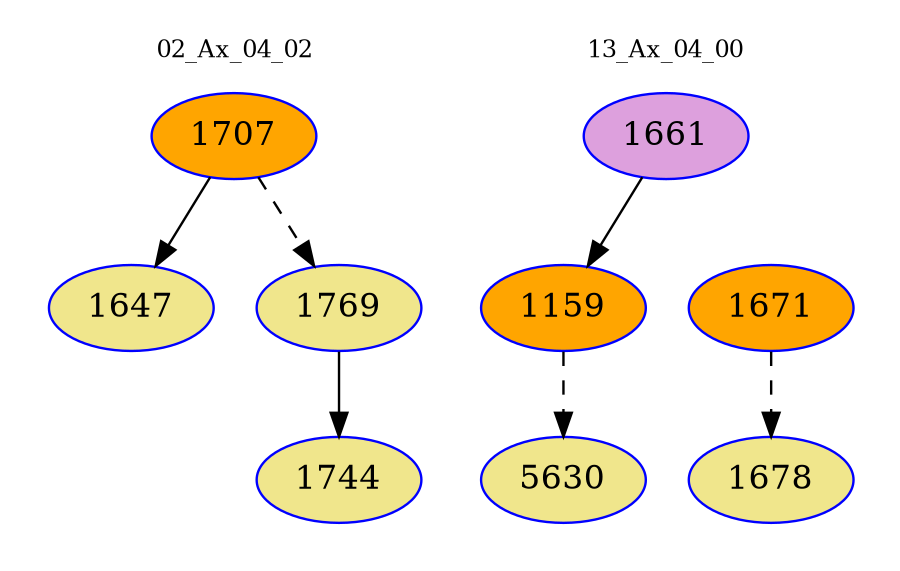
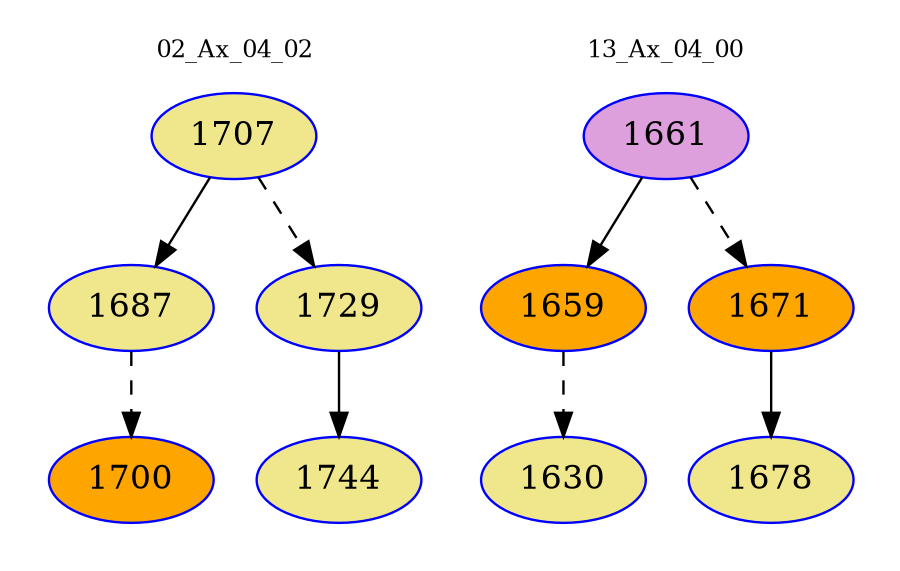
(234, 136) -> (234, 136)
none -> (712, 211)
(131, 308) -> (131, 308)
(339, 308) -> (339, 308)
(563, 308) -> (563, 308)
(771, 382) -> (771, 382)
none -> (131, 480)
(563, 480) -> (563, 480)
